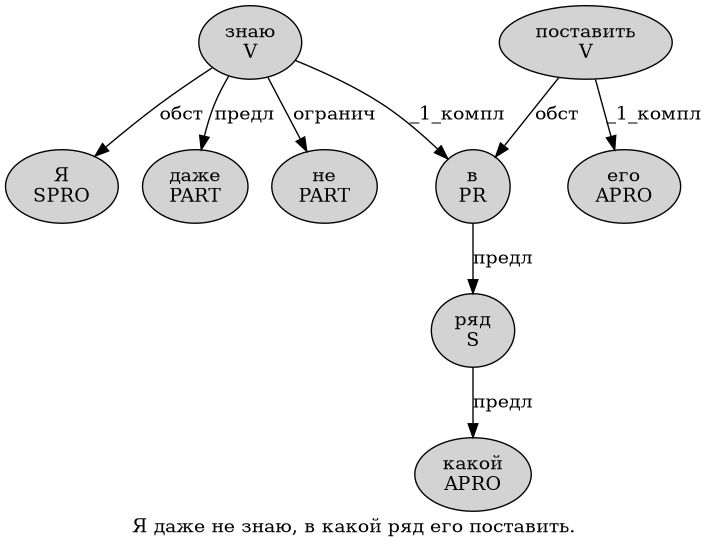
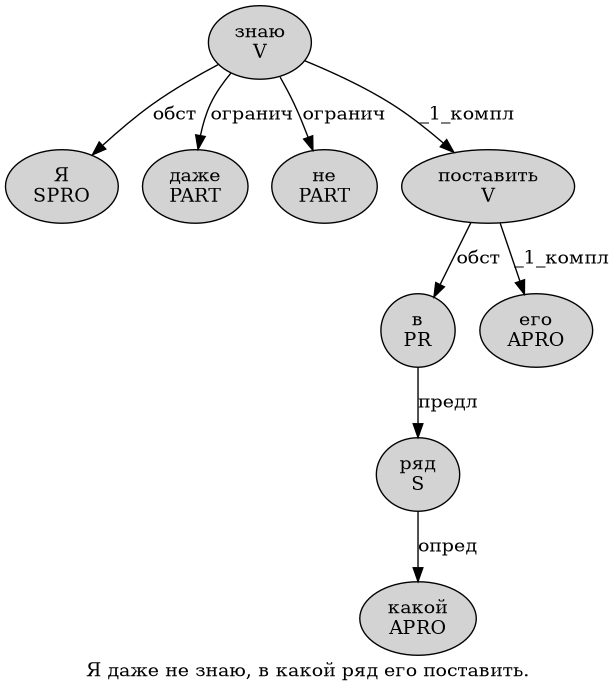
(371, 97) -> (378, 96)
(245, 114) -> (252, 114)
(503, 402) -> (448, 547)
